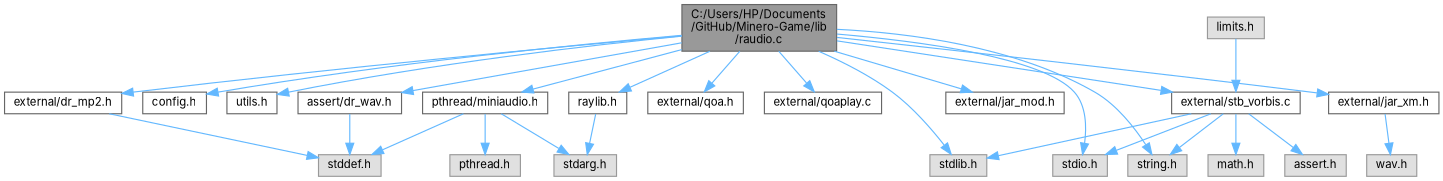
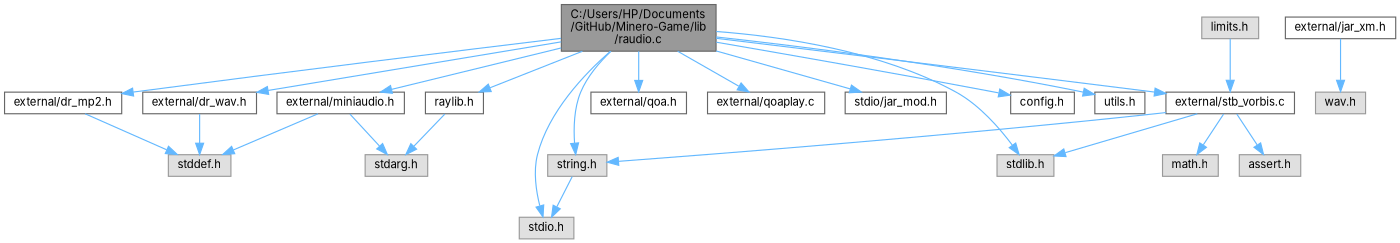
(1077, 64) -> none
(350, 103) -> (200, 103)
(485, 103) -> (341, 103)
(1005, 103) -> (896, 103)
(1164, 132) -> (565, 192)
(485, 166) -> none
